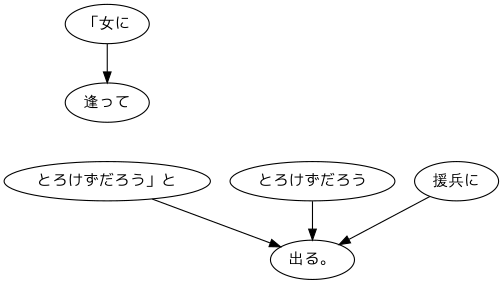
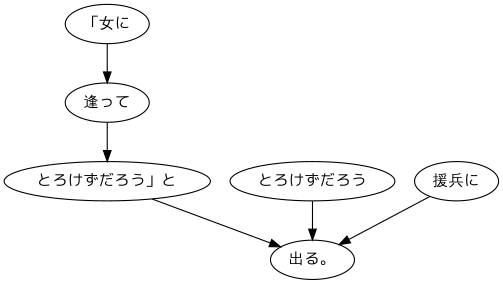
none -> (107, 137)
